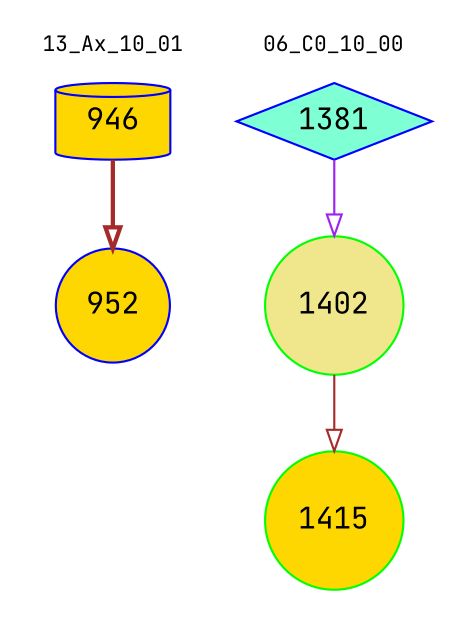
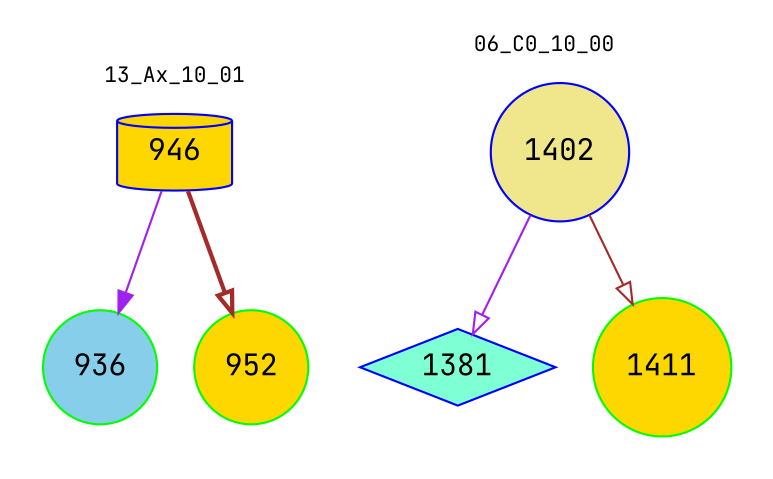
(334, 187) -> (506, 265)
(113, 306) -> (251, 367)
(334, 306) -> (560, 152)
none -> (100, 367)
(334, 521) -> (662, 367)
